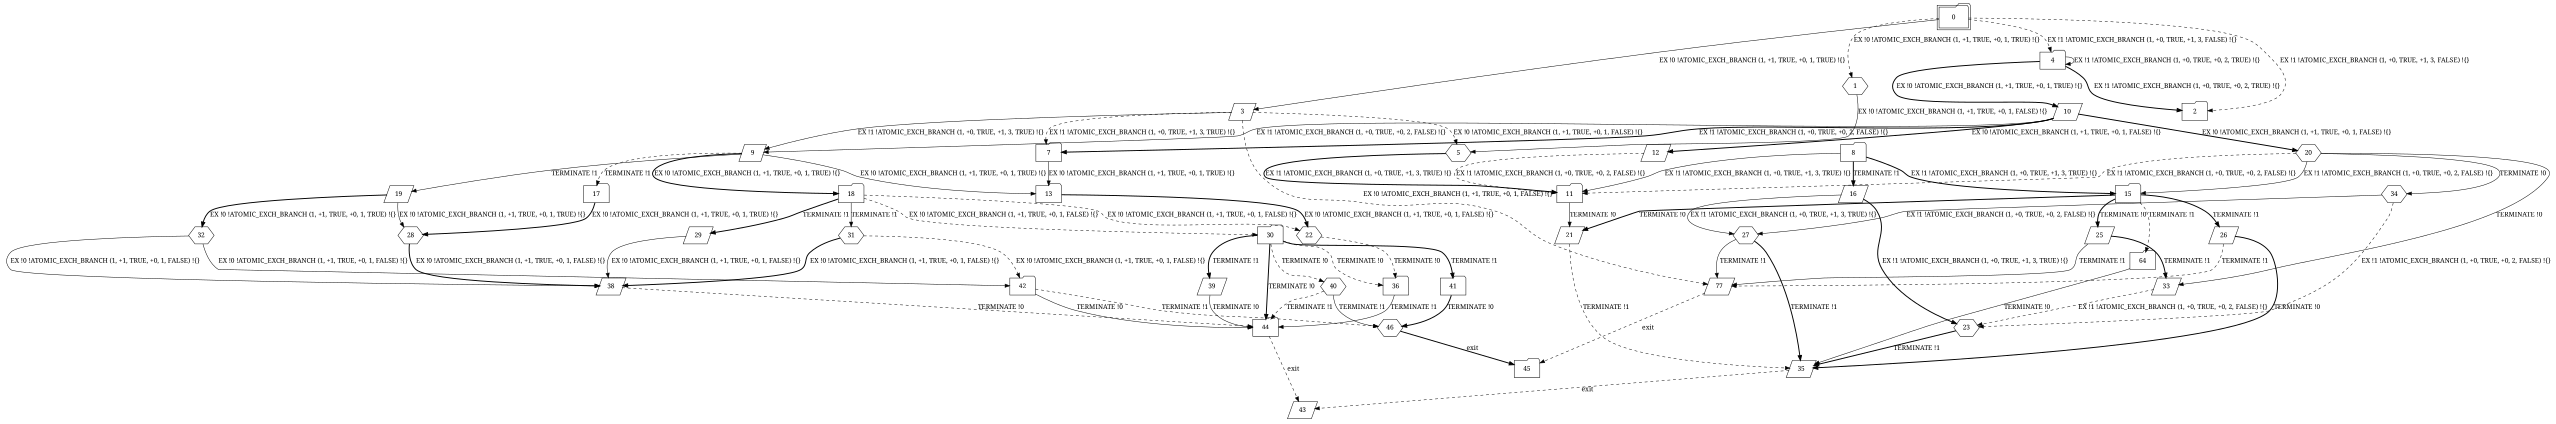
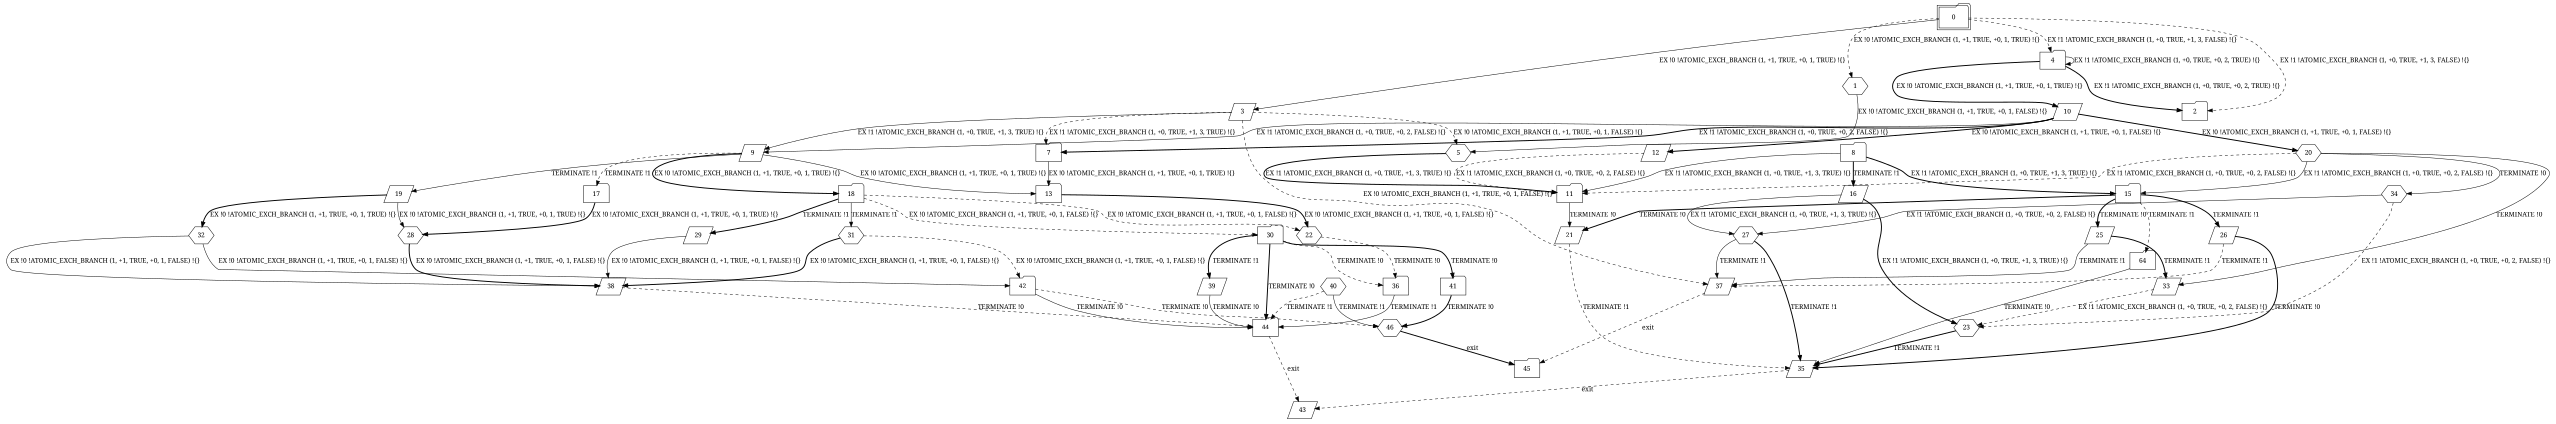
(1474, 261) -> (1474, 261)
(1286, 273) -> none
(1719, 287) -> (1719, 287)
(1185, 307) -> (1185, 307)
